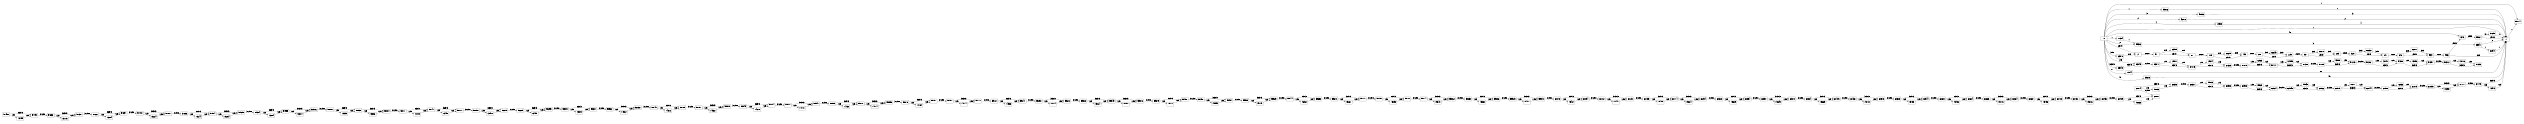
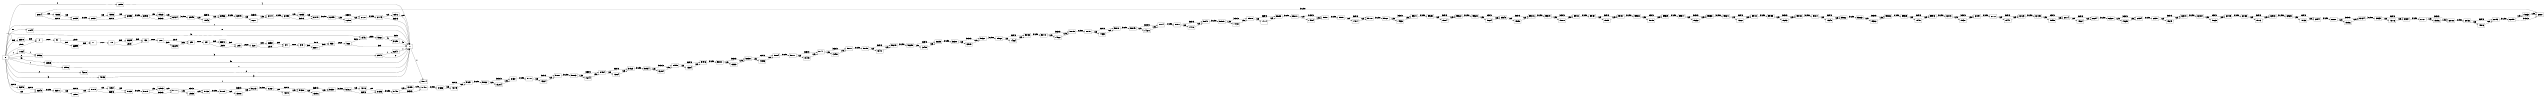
none -> (387, 92)
